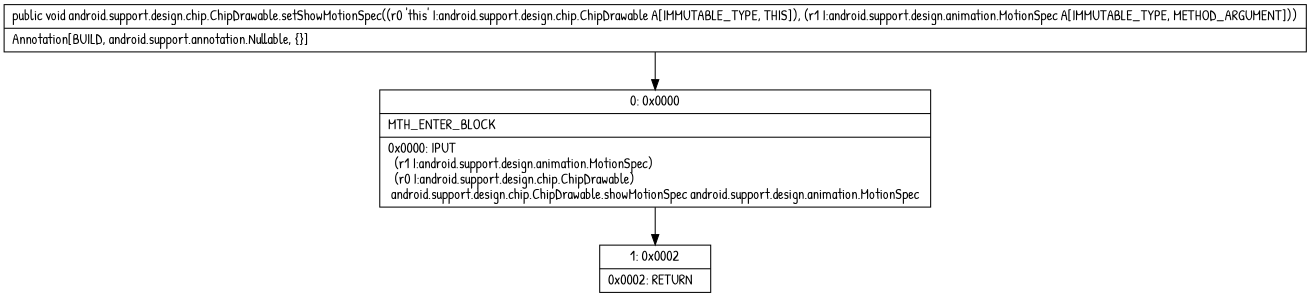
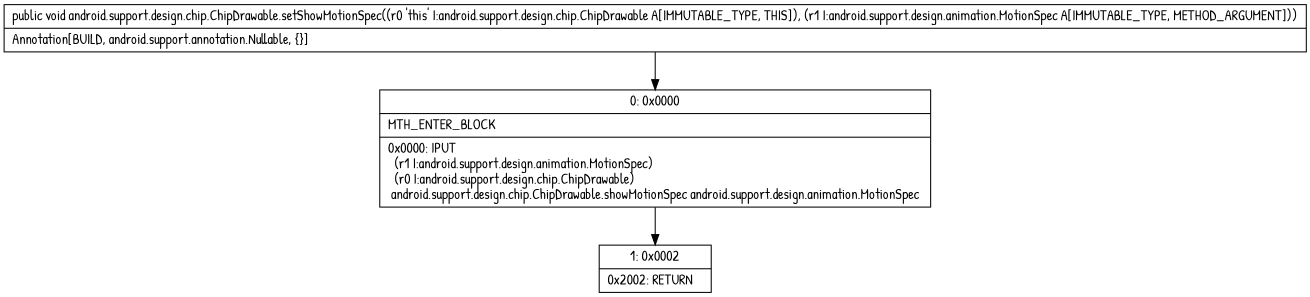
(655, 280) -> (655, 280)
